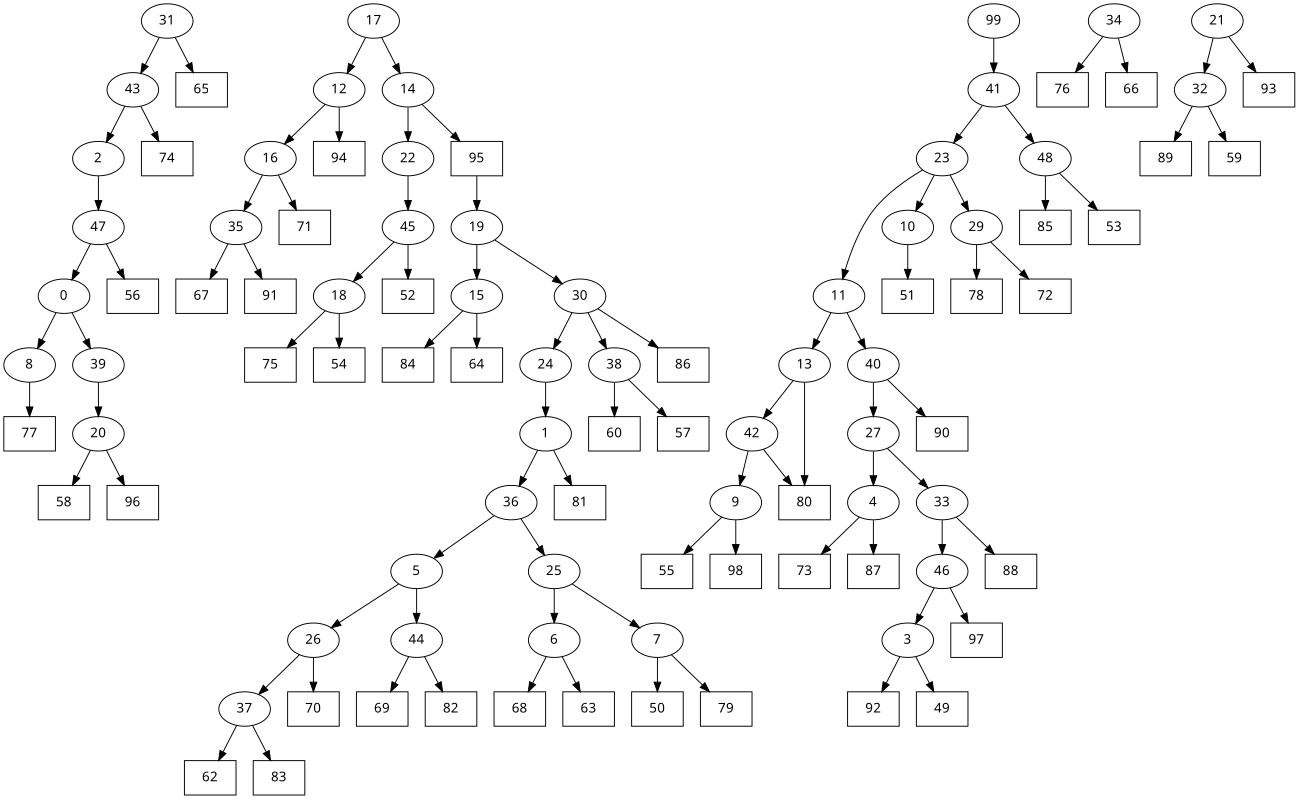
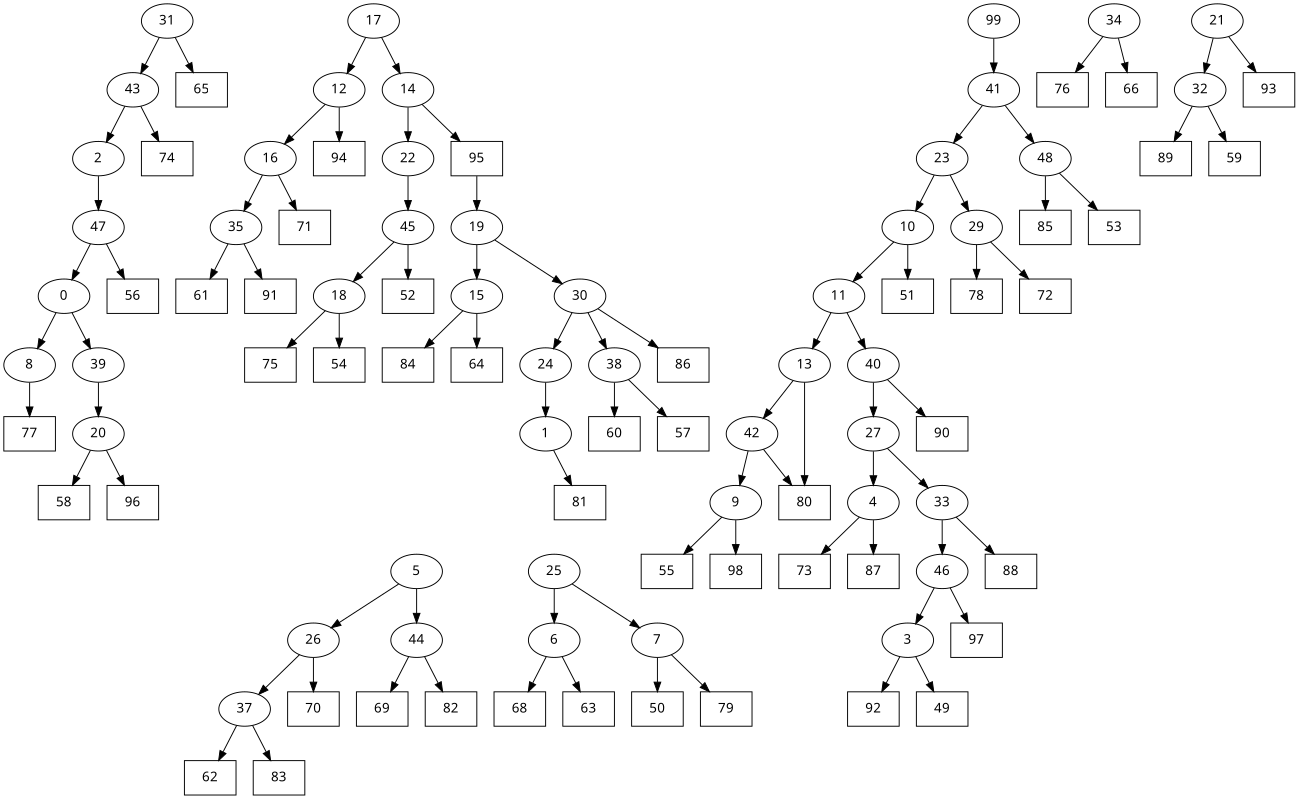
(873, 211) -> (877, 258)
(202, 296) -> (202, 296)
(511, 503) -> none
